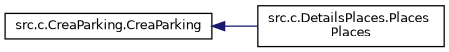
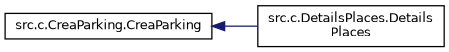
(351, 26) -> (351, 26)
